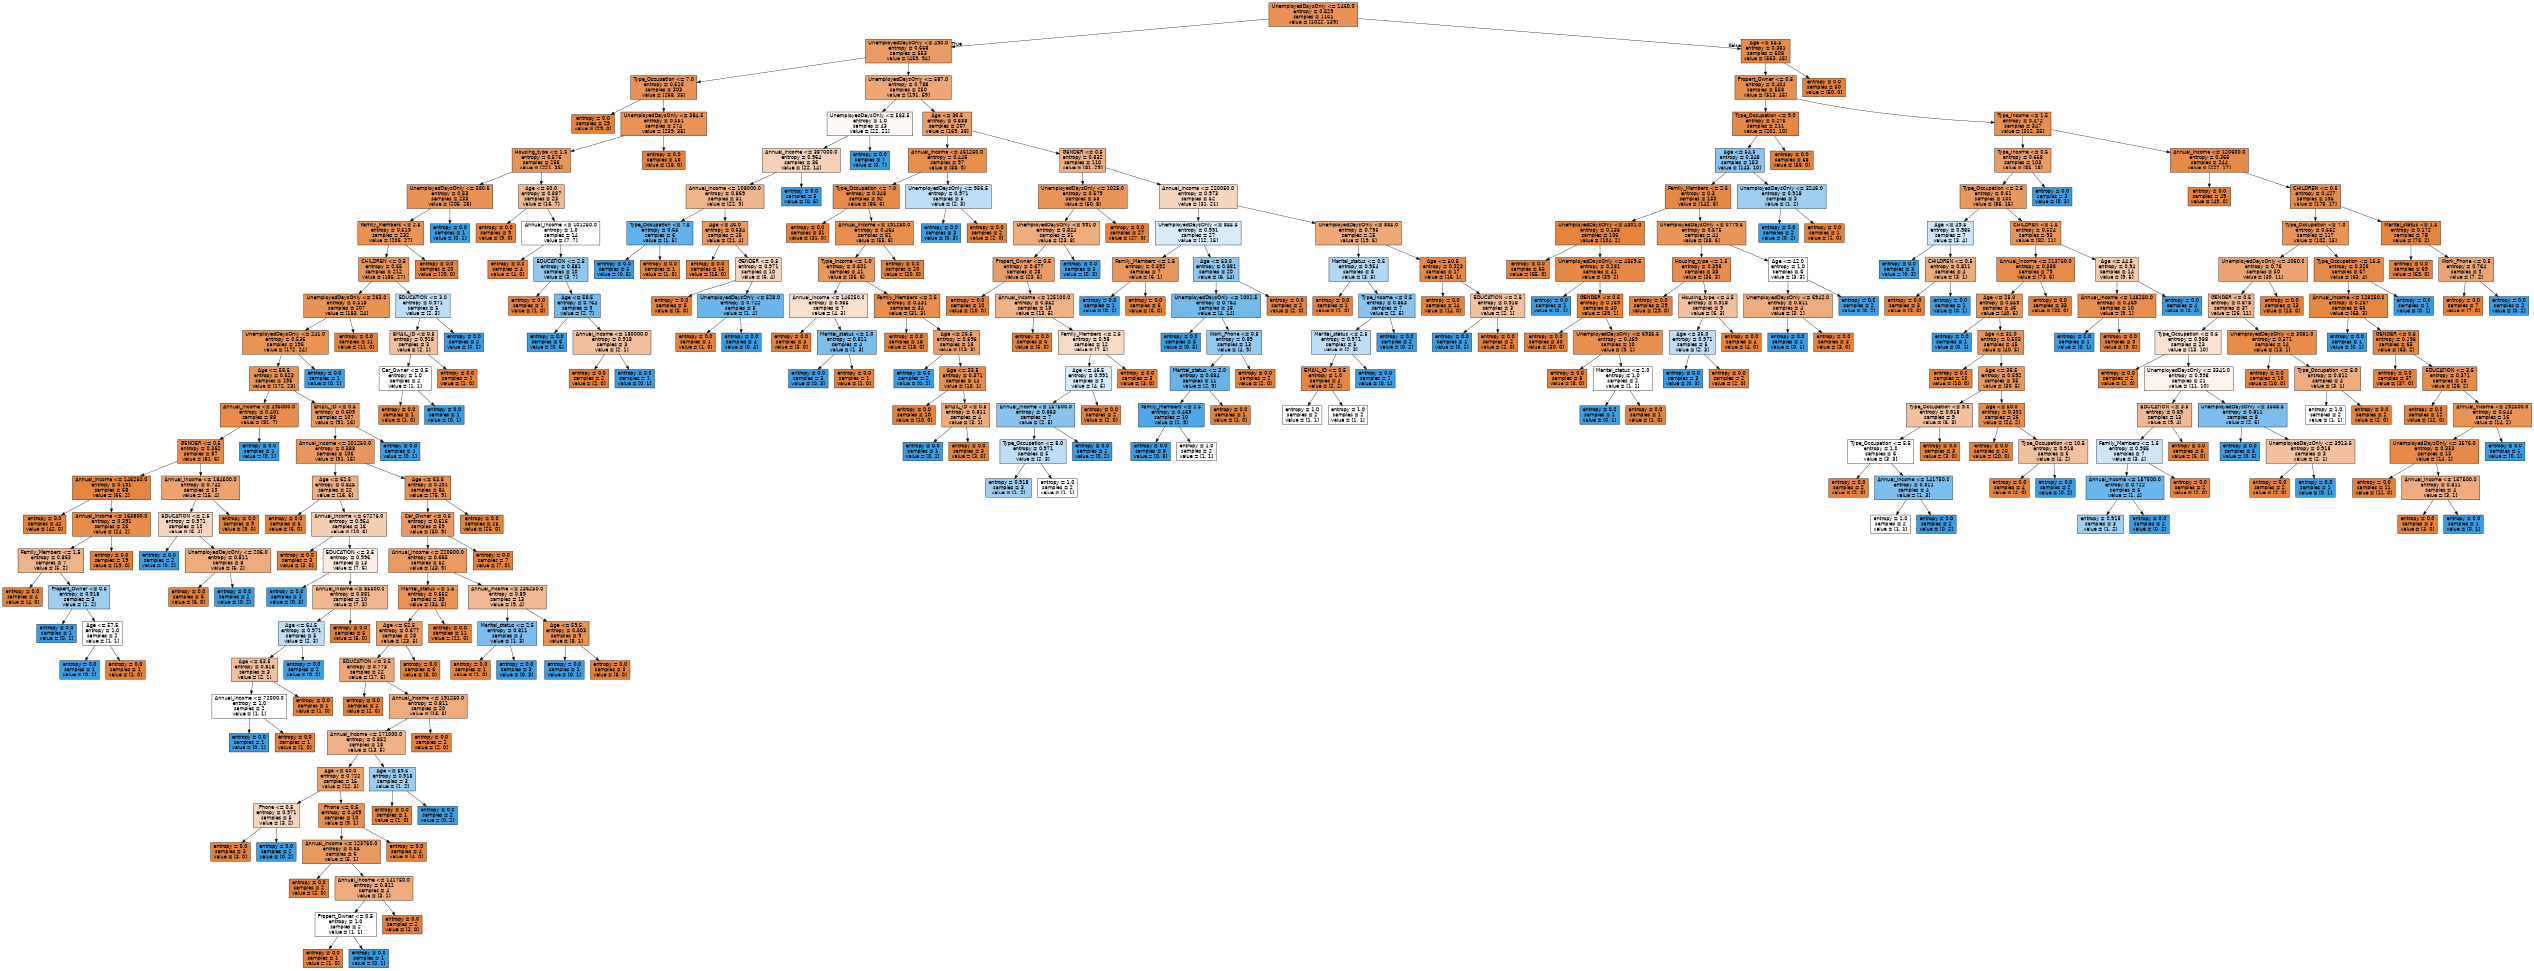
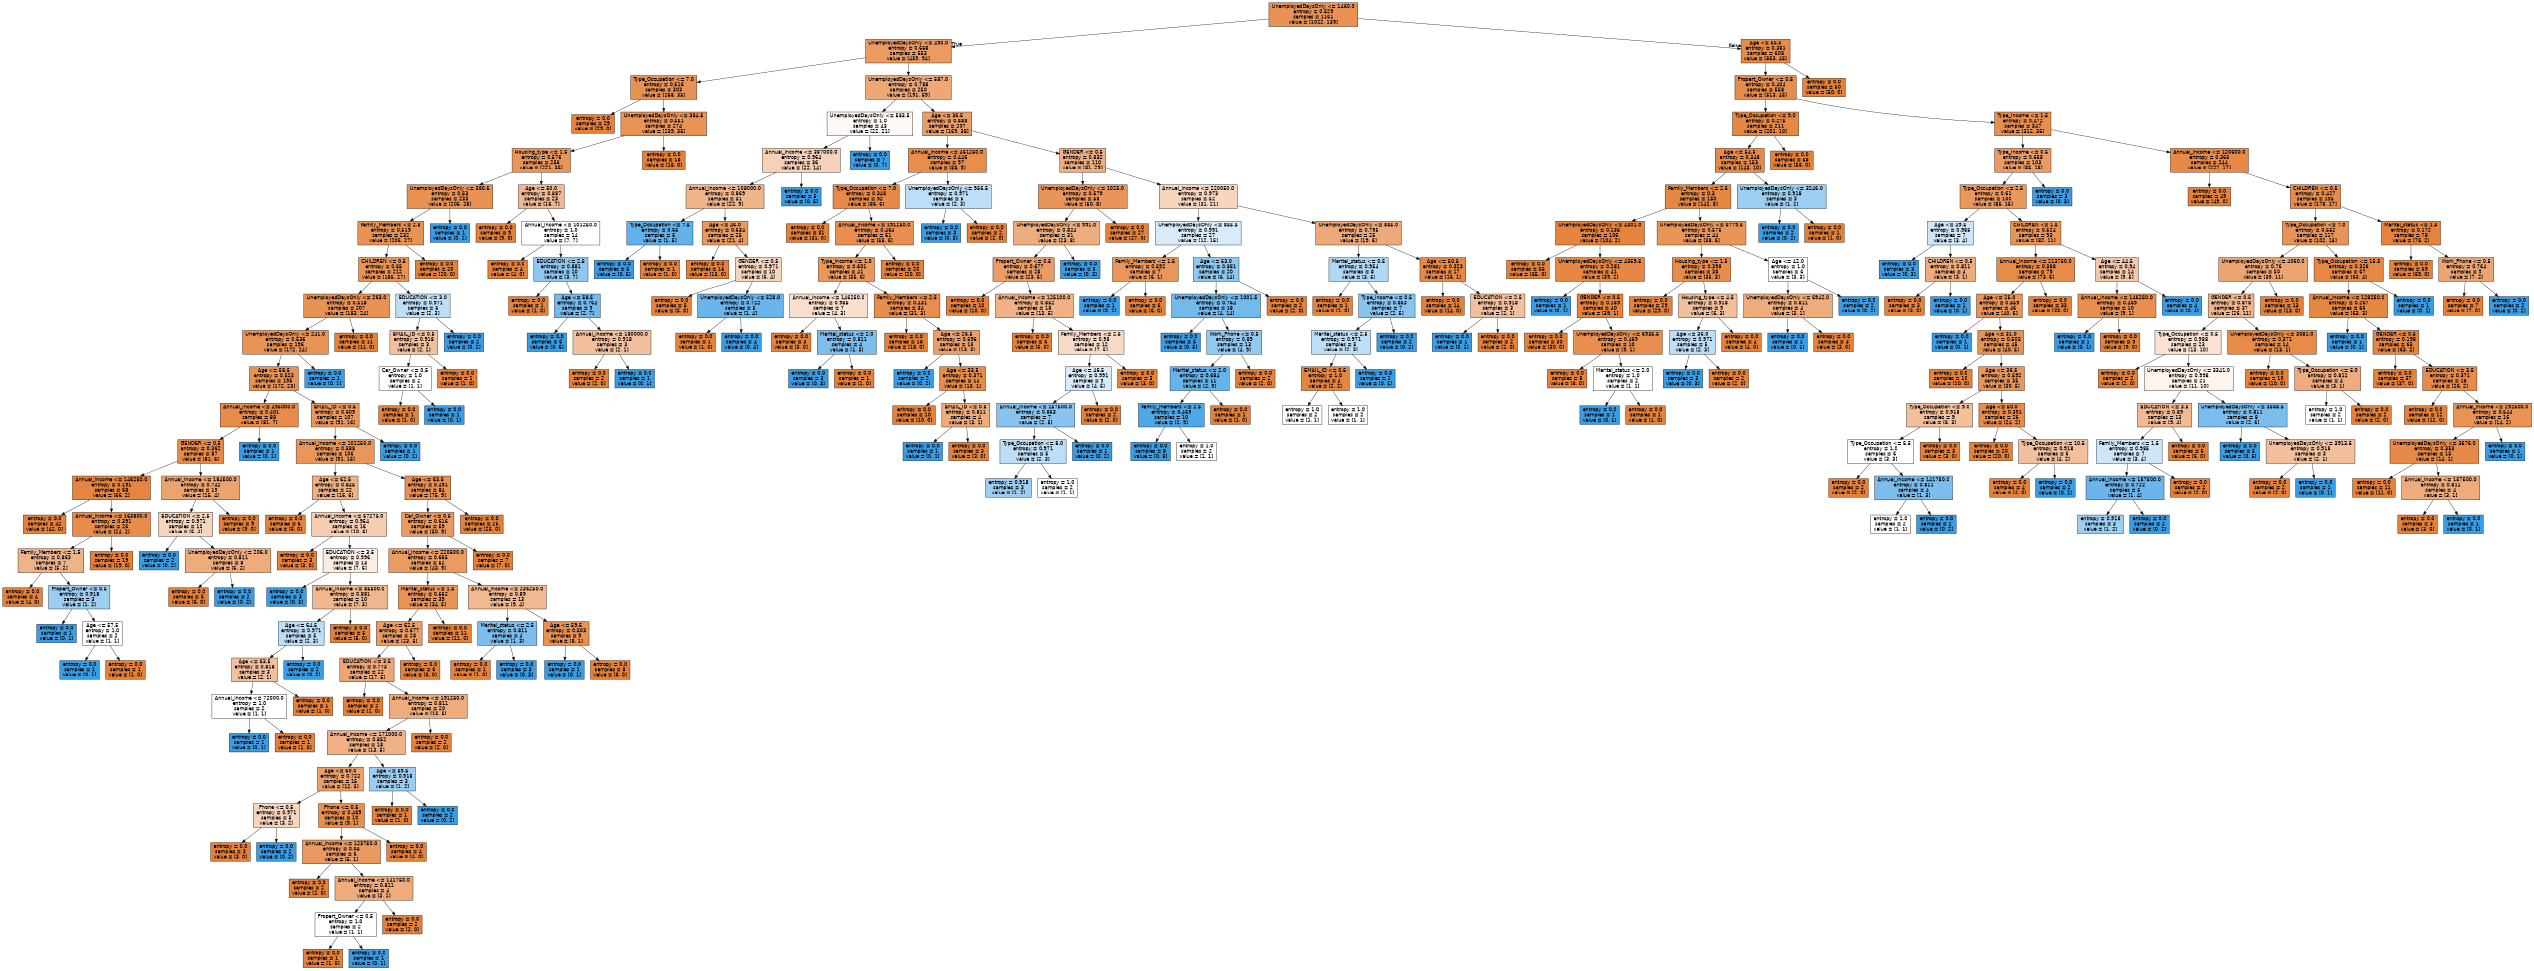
(1740, 160) -> (1740, 160)
